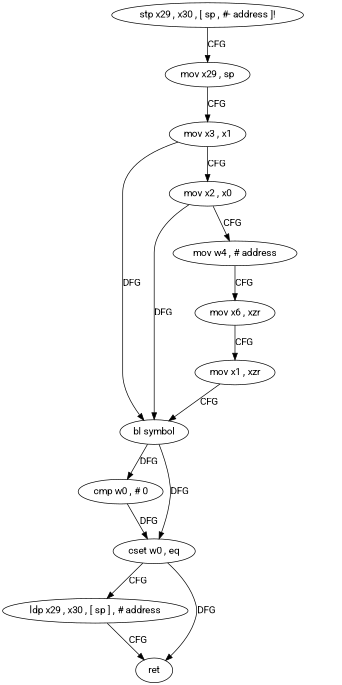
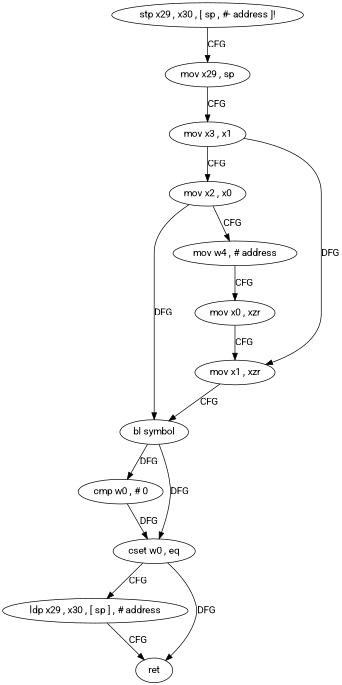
(123, 266) -> (321, 239)
(235, 313) -> (235, 313)
